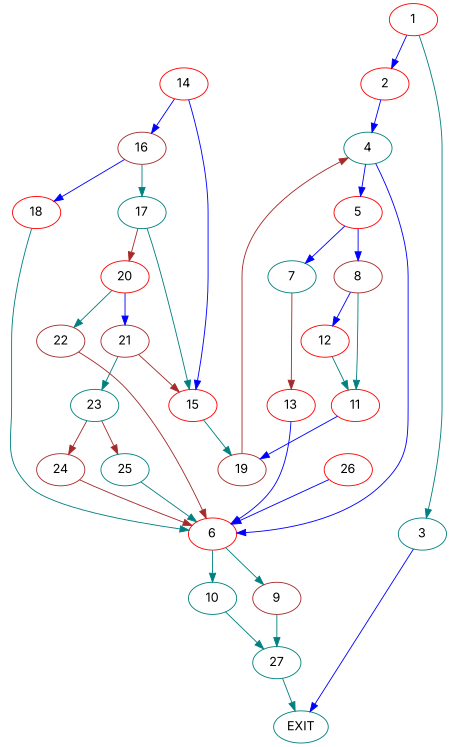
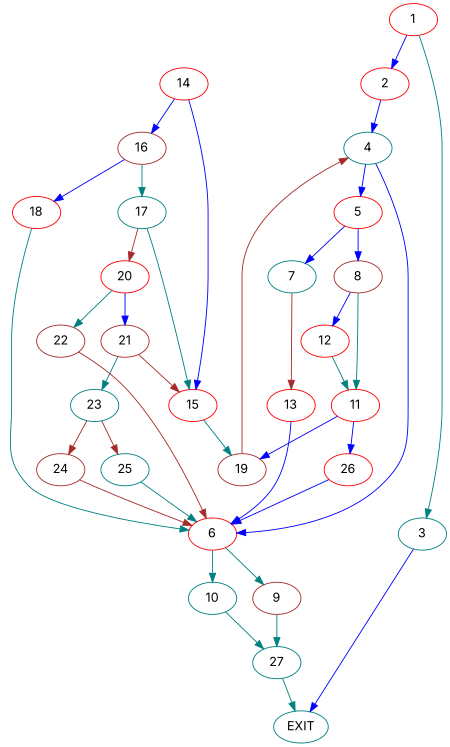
none -> (352, 433)
